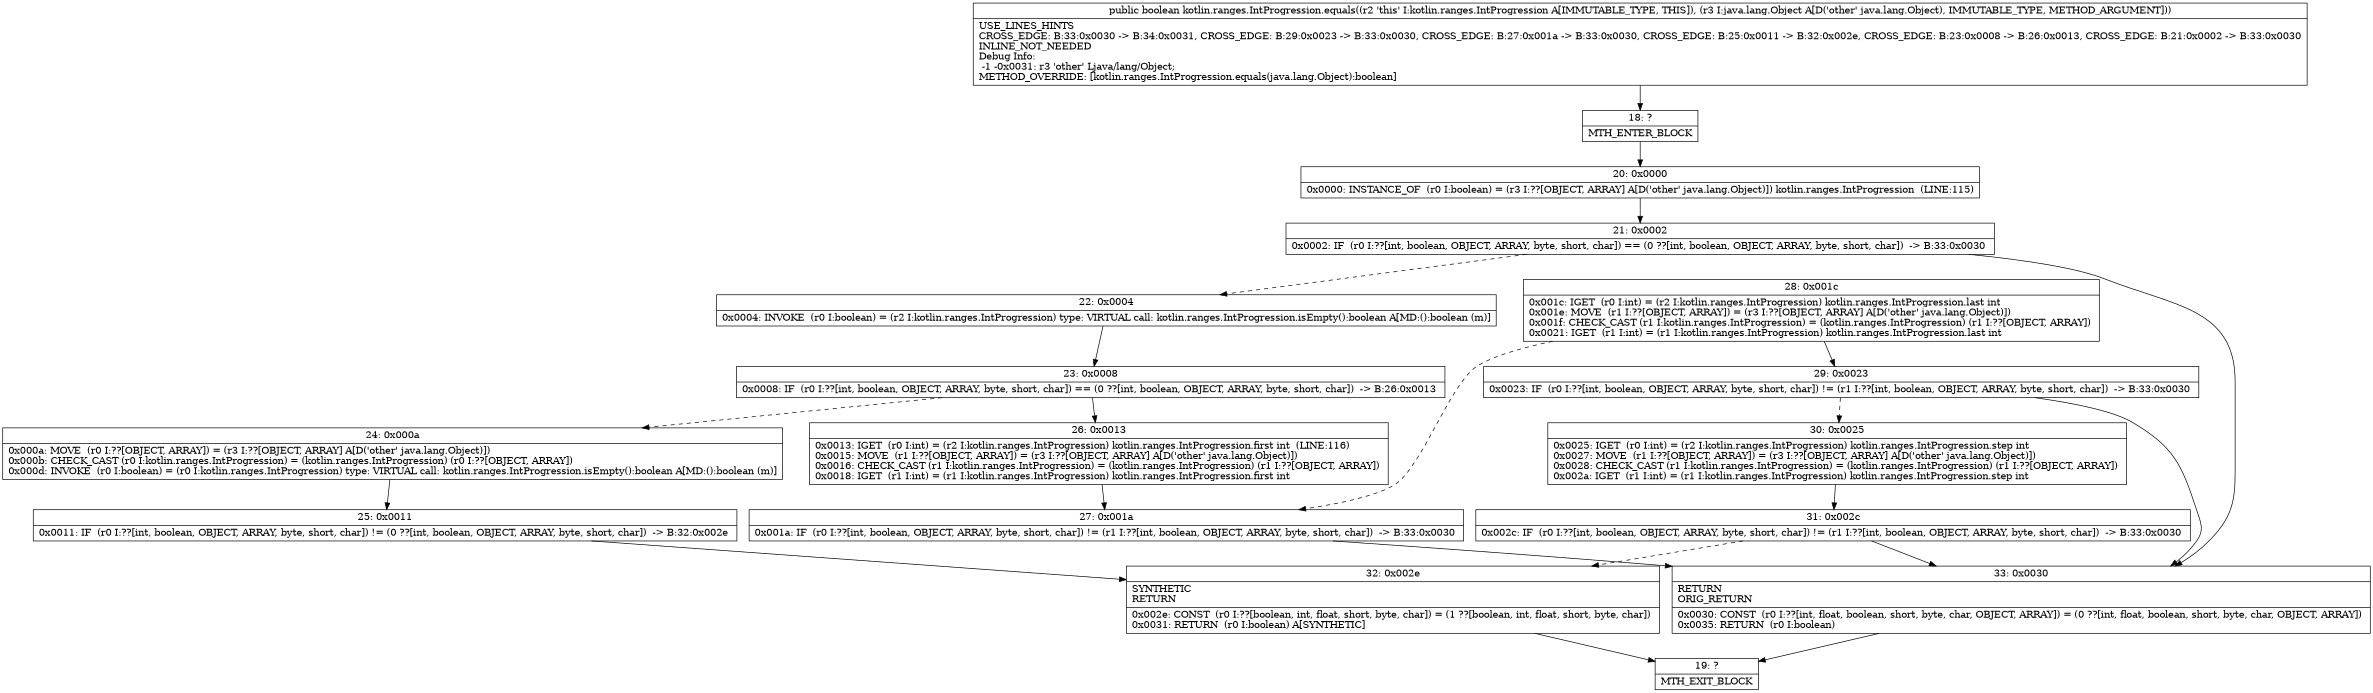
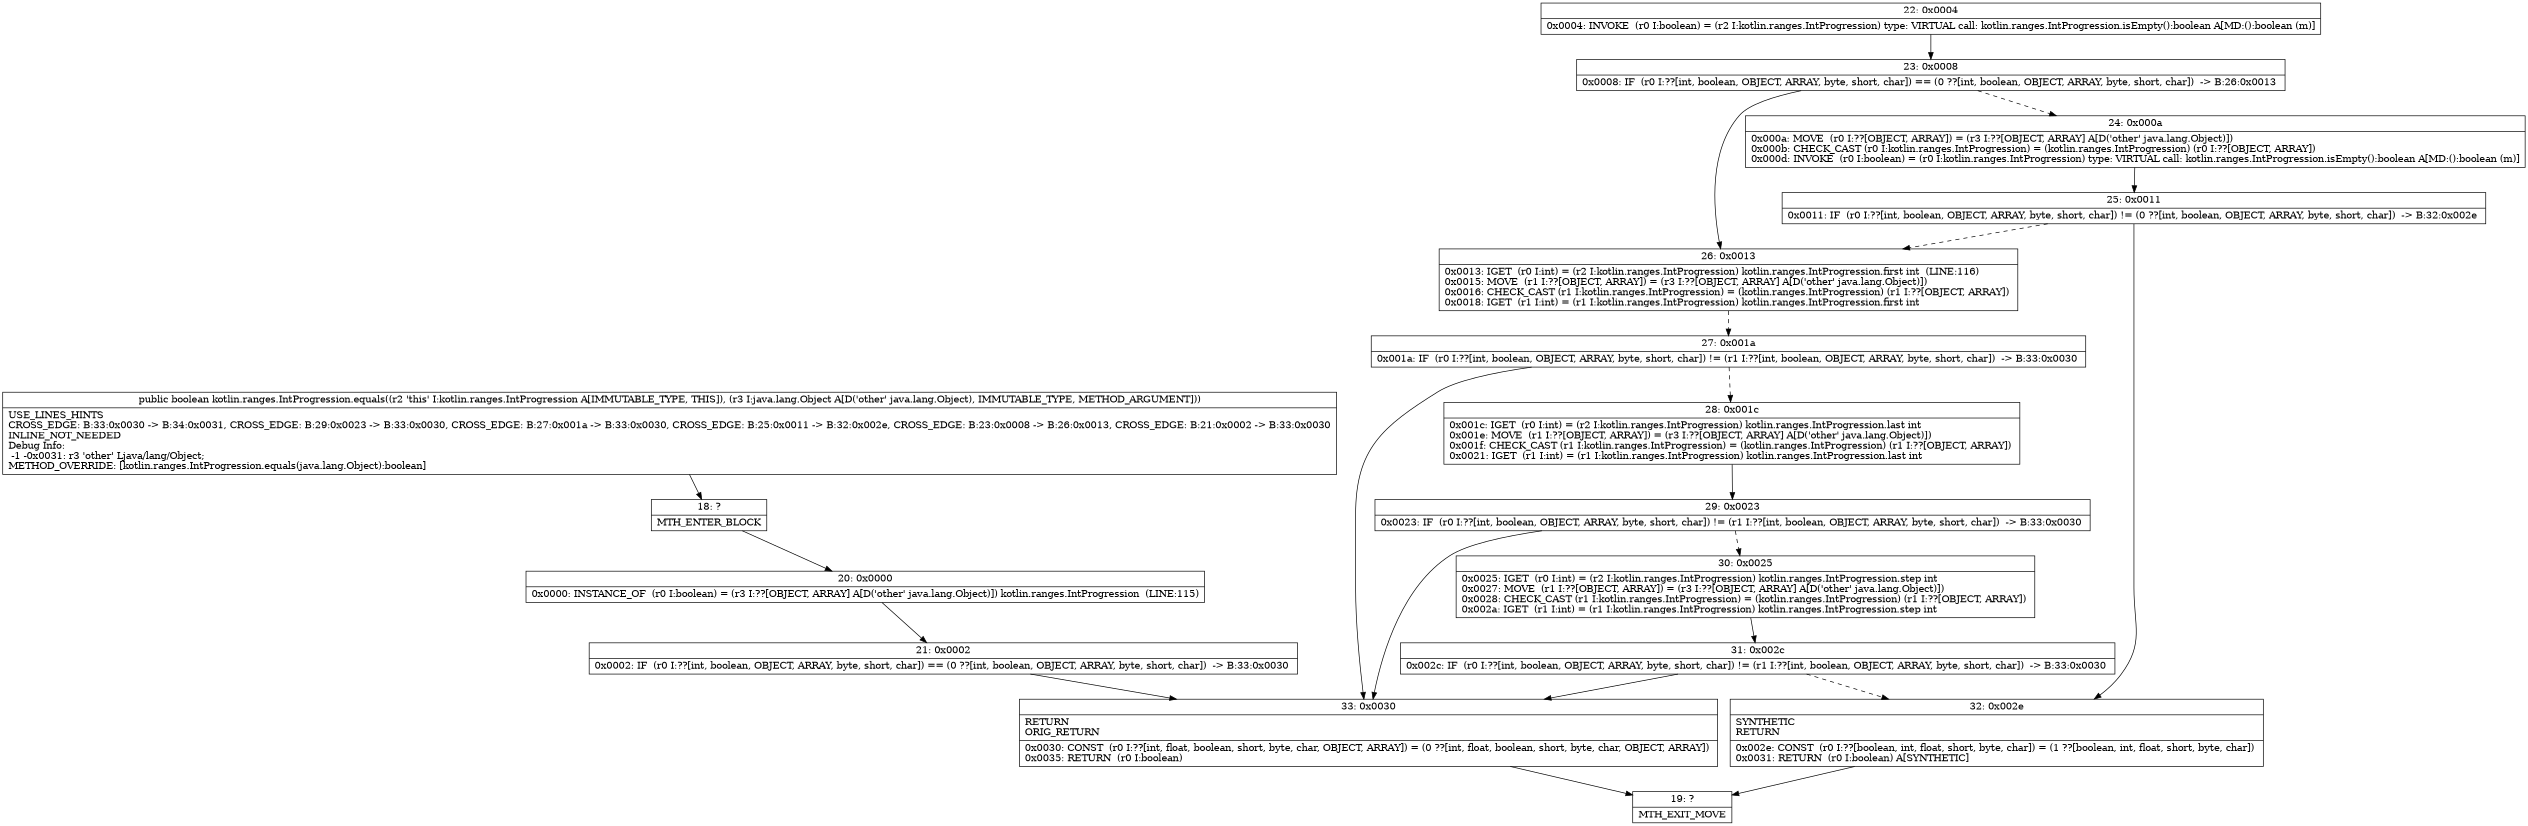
none -> (1979, 236)
(1377, 274) -> none
(1433, 431) -> (1730, 381)
(1103, 494) -> (1728, 320)
(1707, 682) -> (1682, 815)
